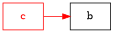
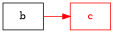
(53, 16) -> (53, 16)
